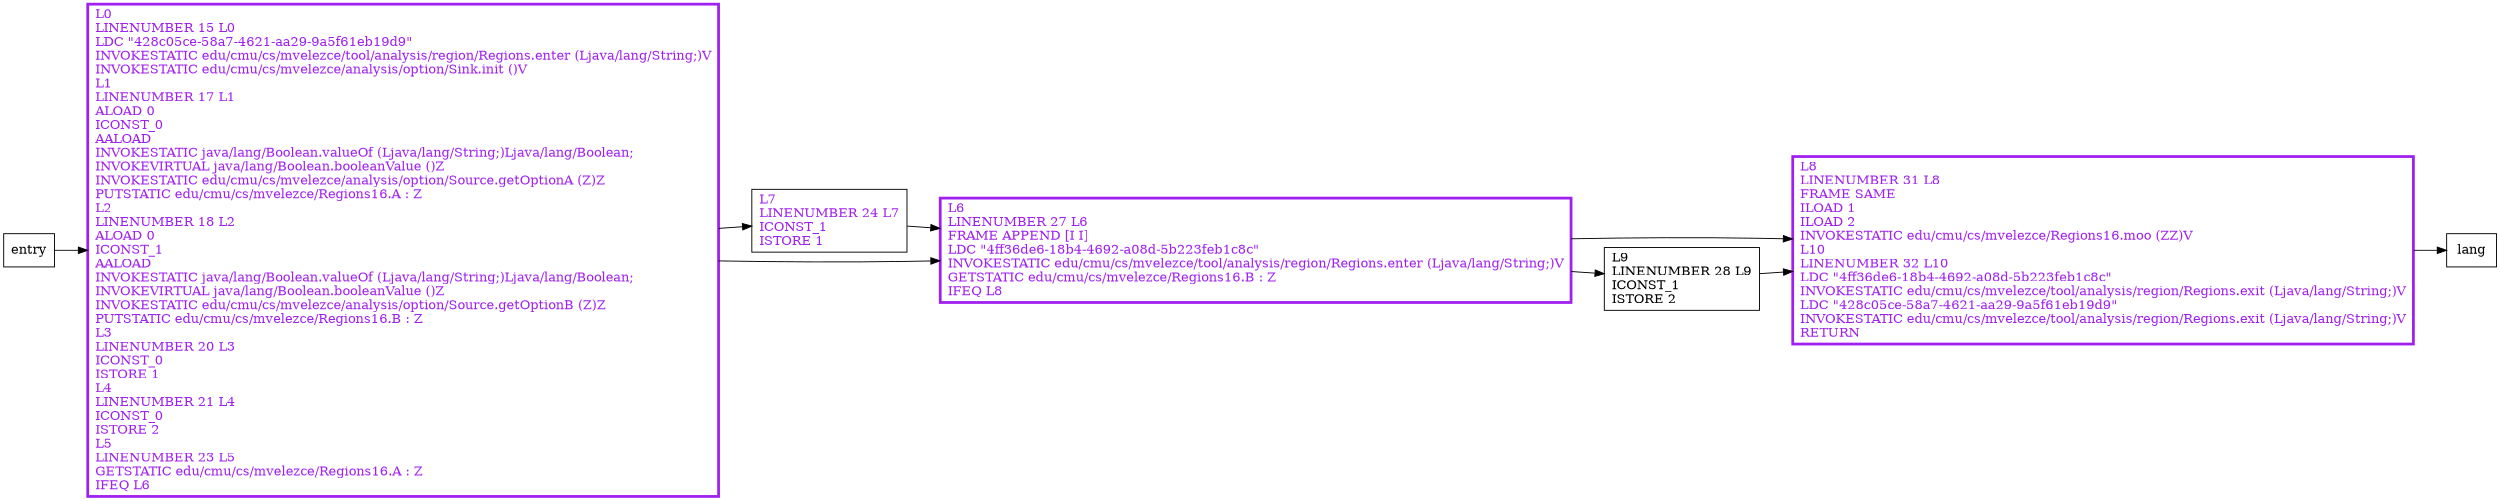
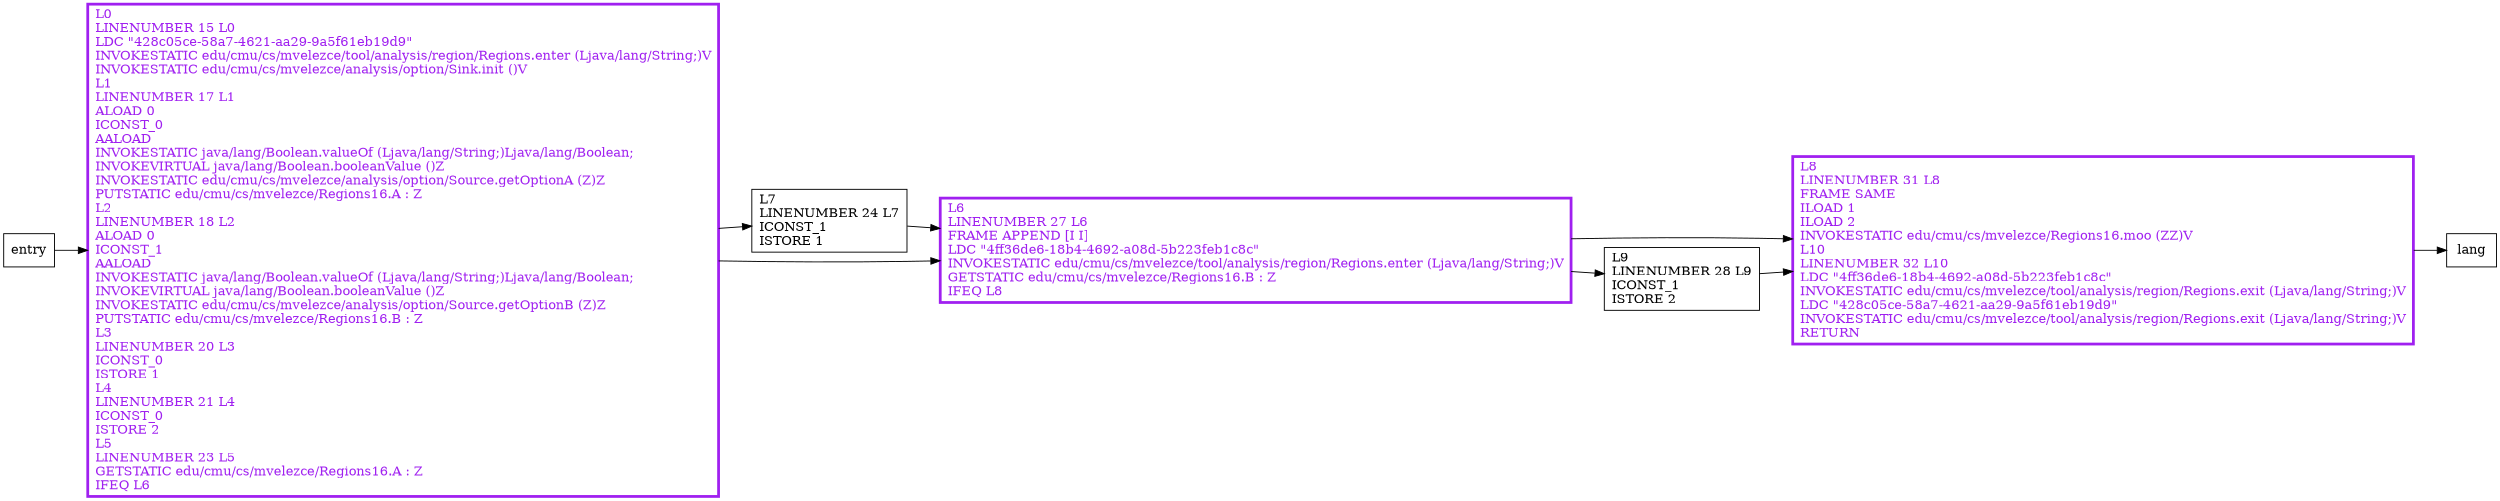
(829, 221) -> (829, 221)
